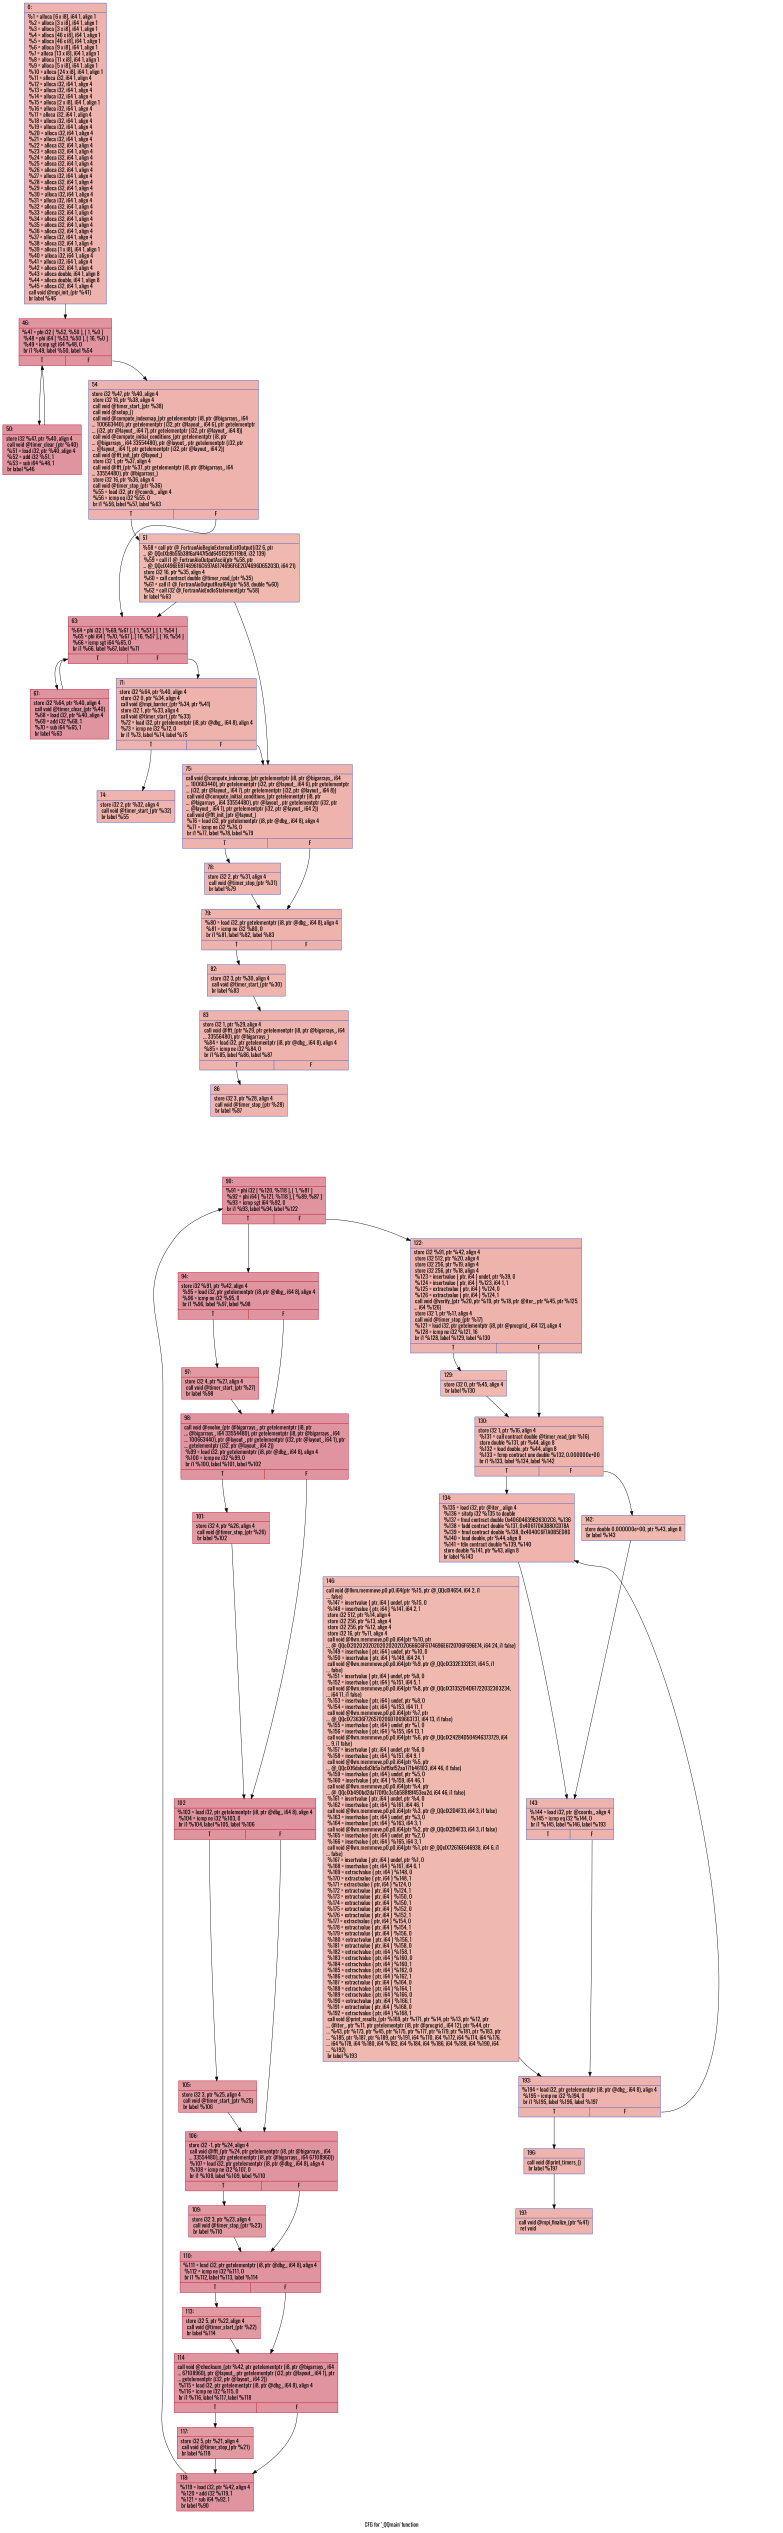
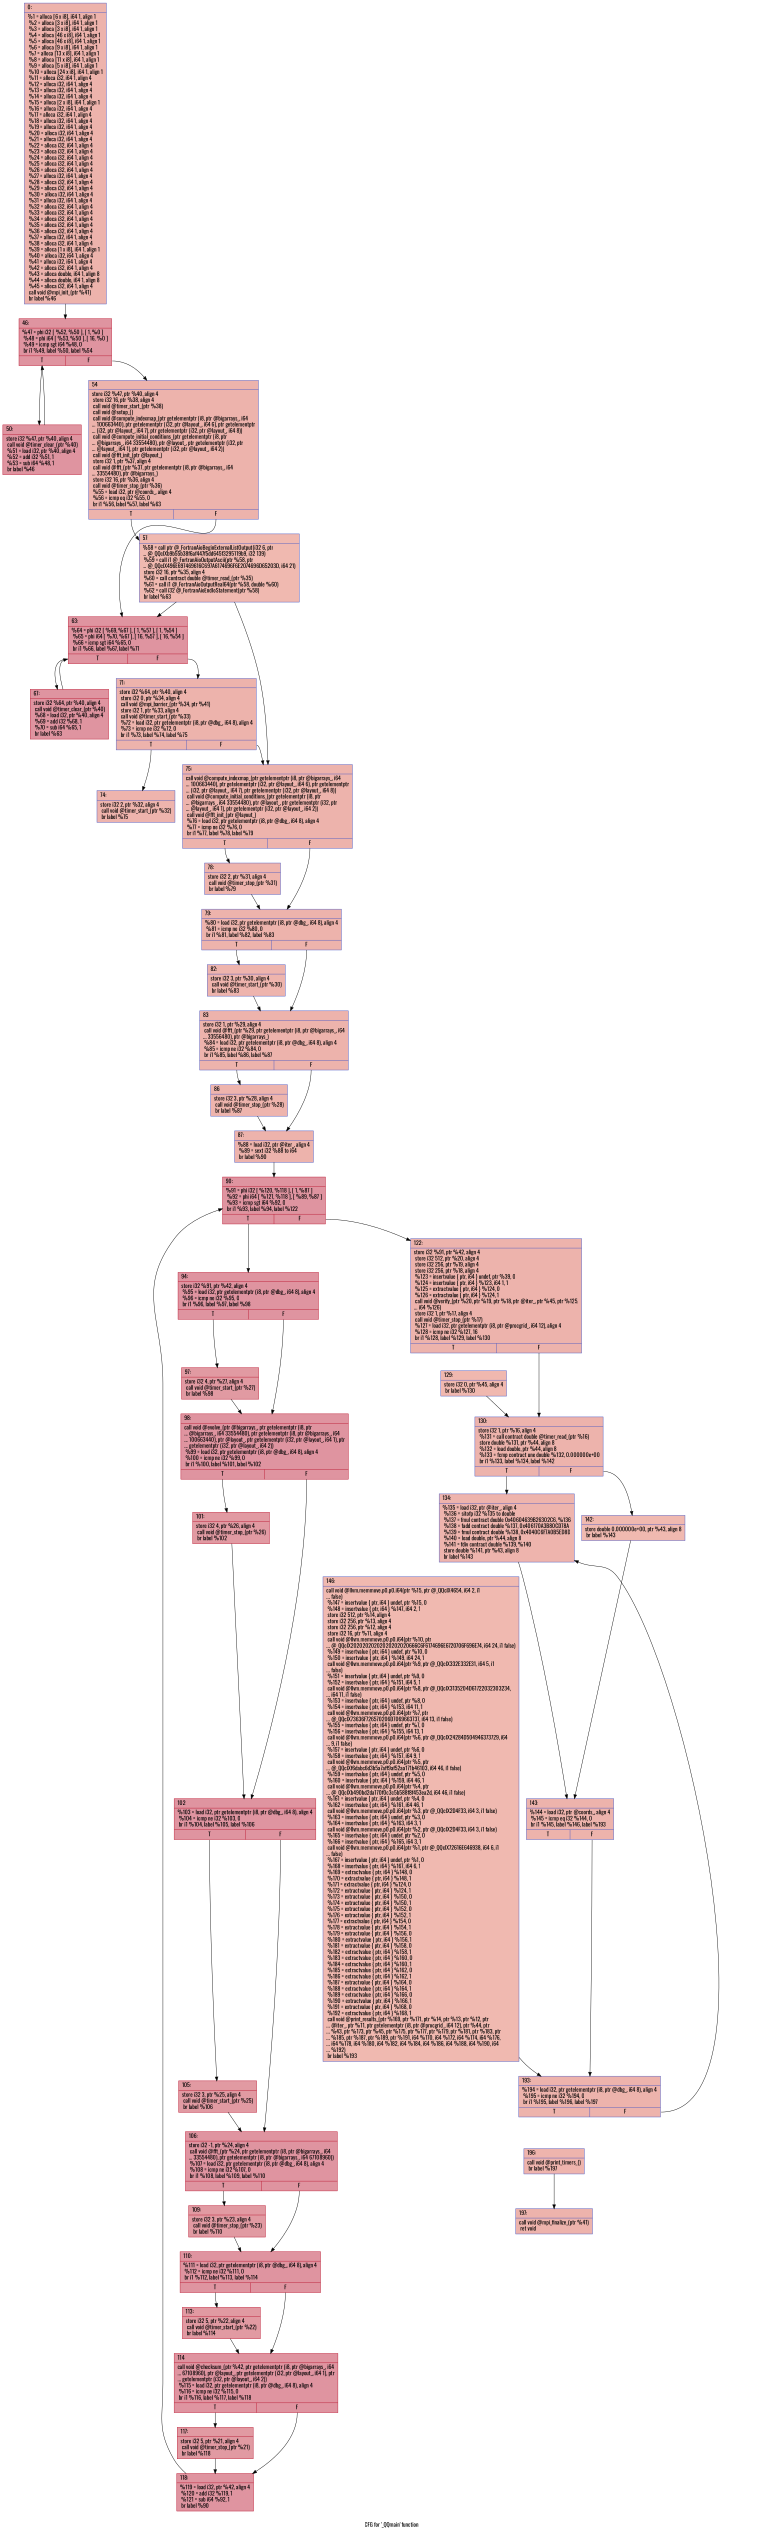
(115, 817) -> (114, 817)
none -> (302, 979)
none -> (274, 1147)
(455, 1361) -> none
(554, 2131) -> none
